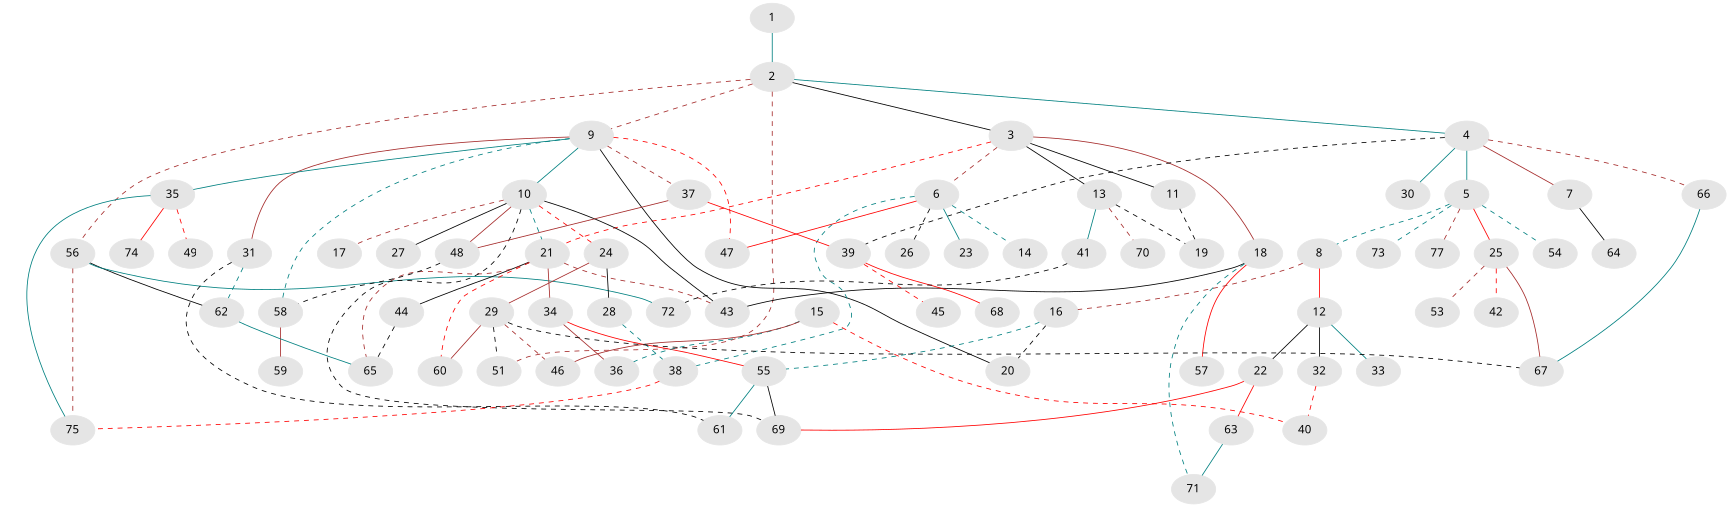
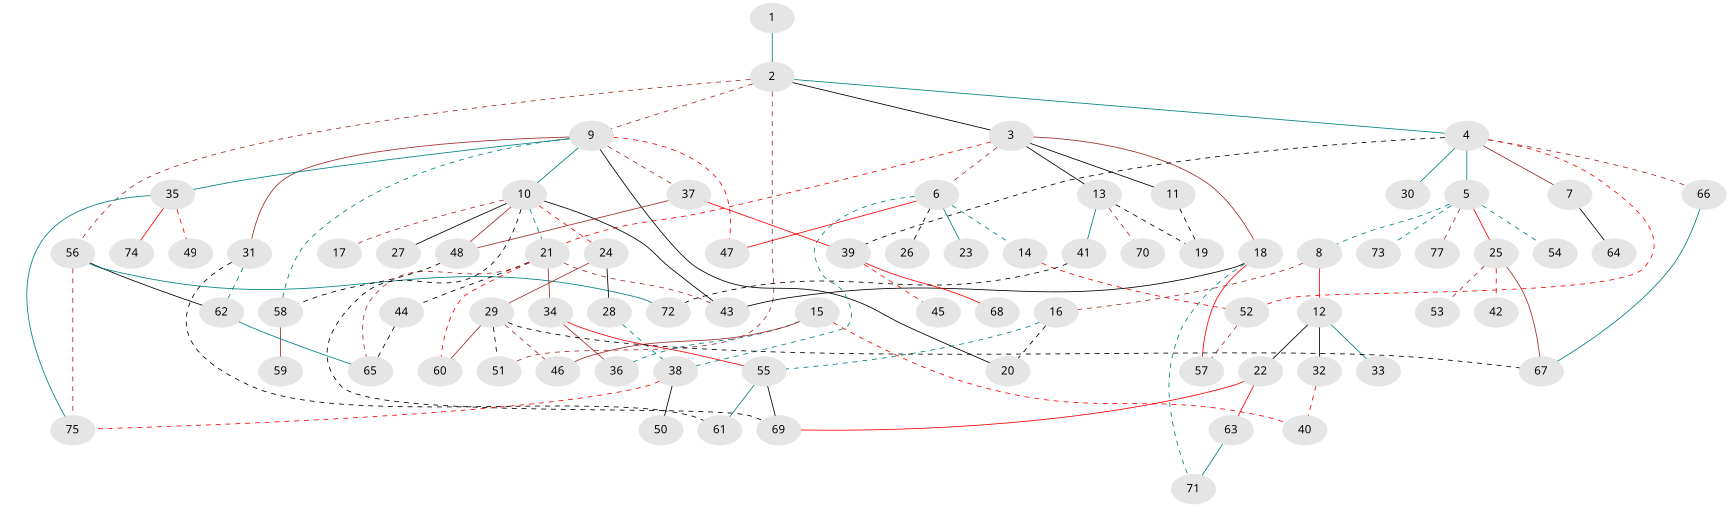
(474, 283) -> (474, 283)
none -> (1247, 312)
none -> (661, 430)
